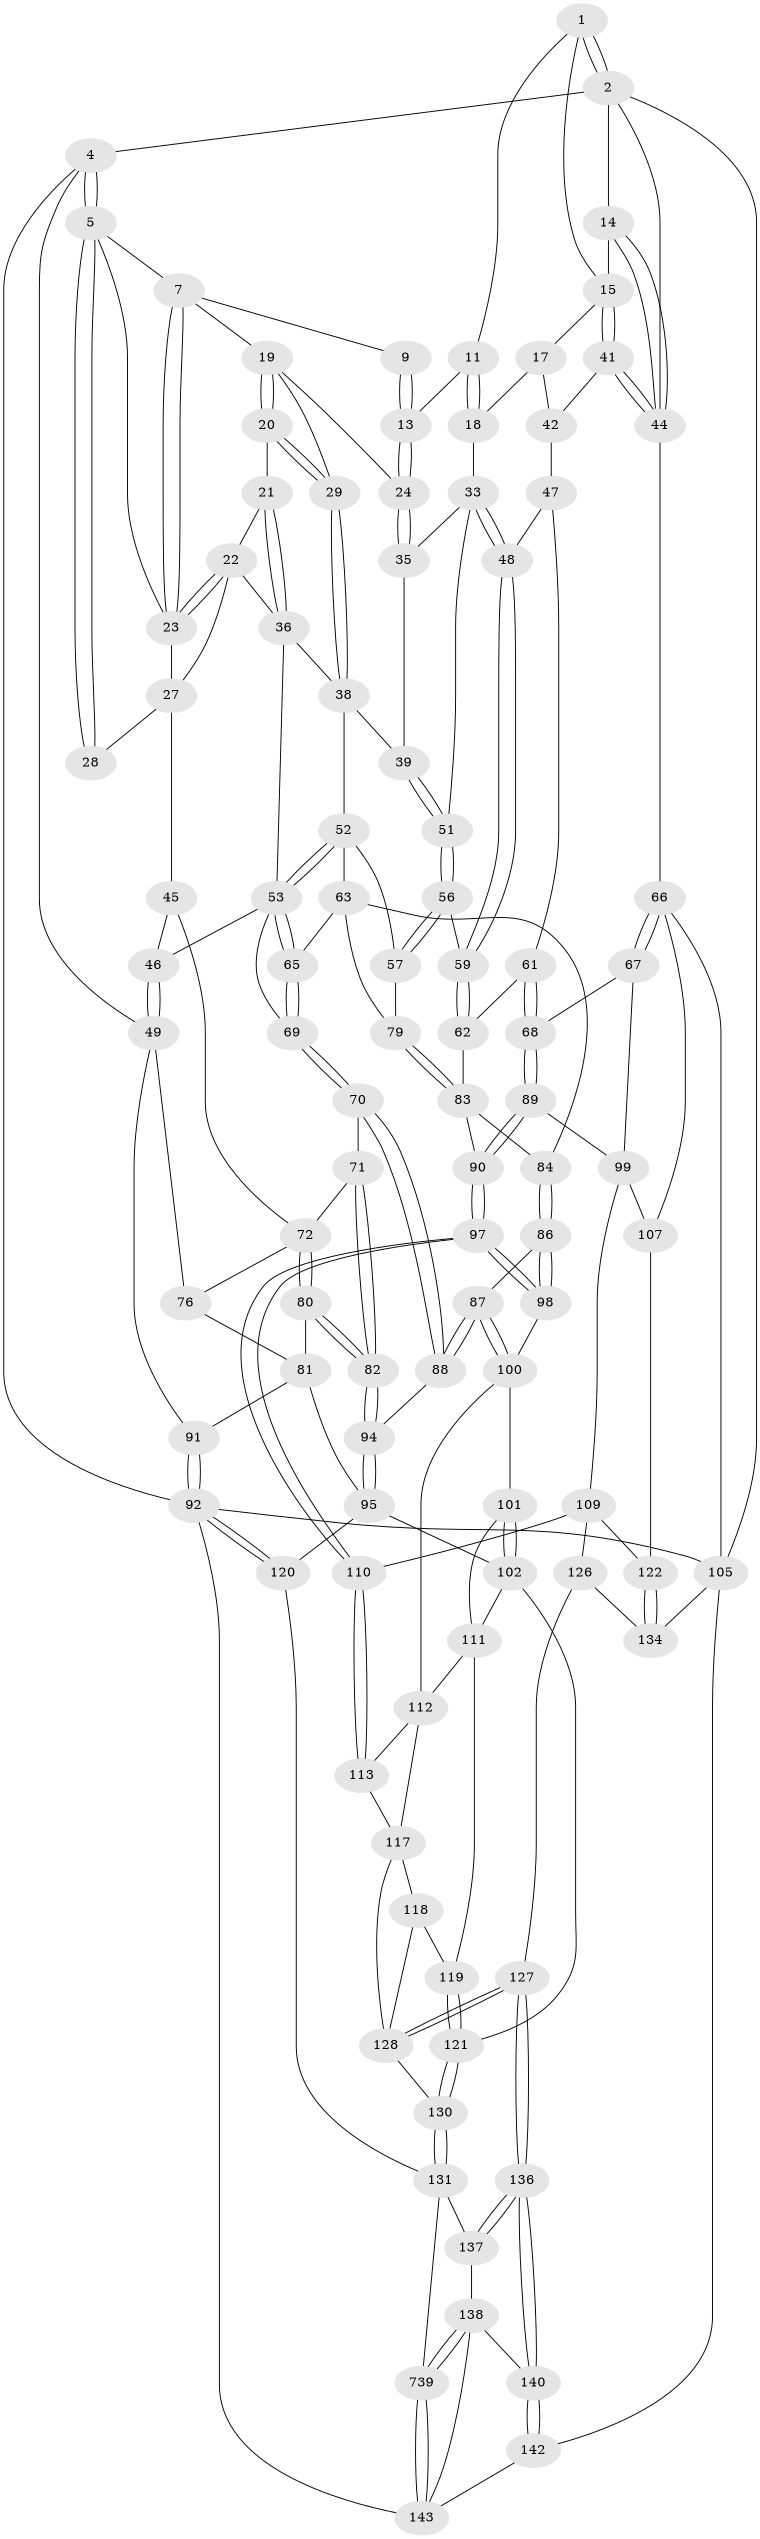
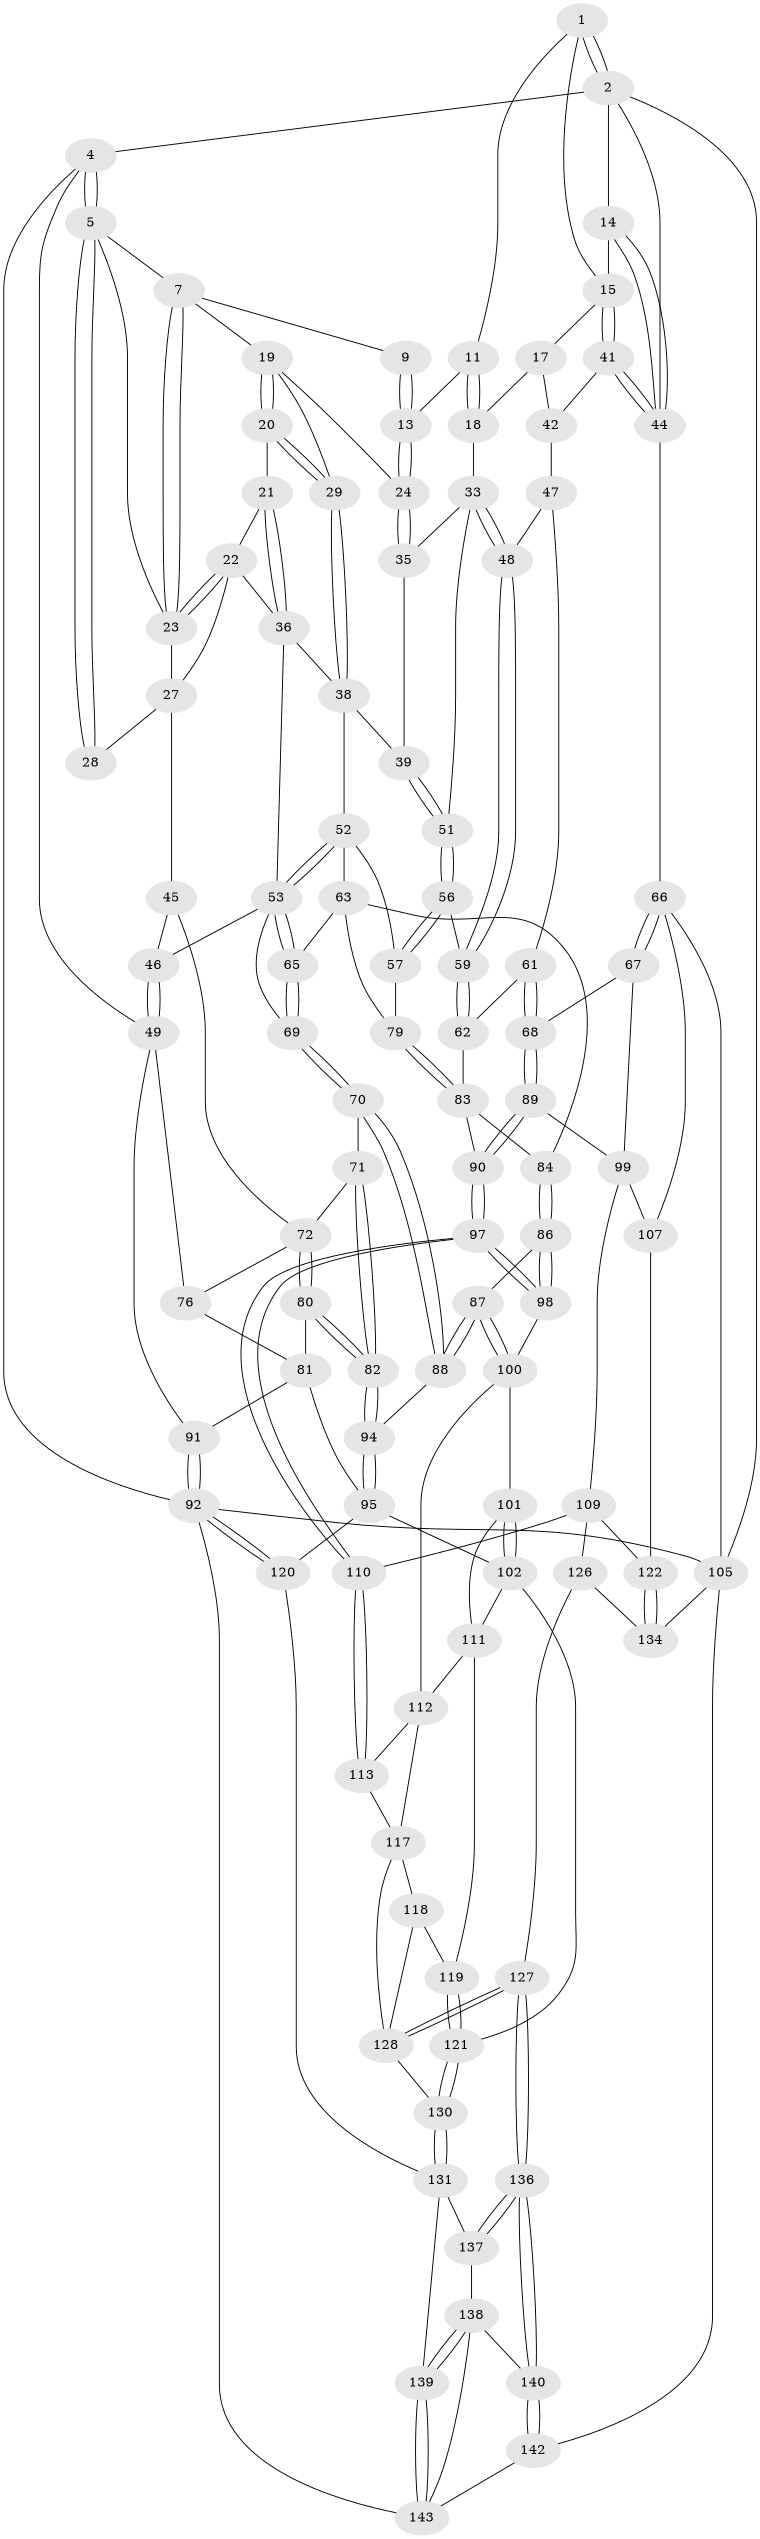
(422, 2383) -> (422, 2383)
